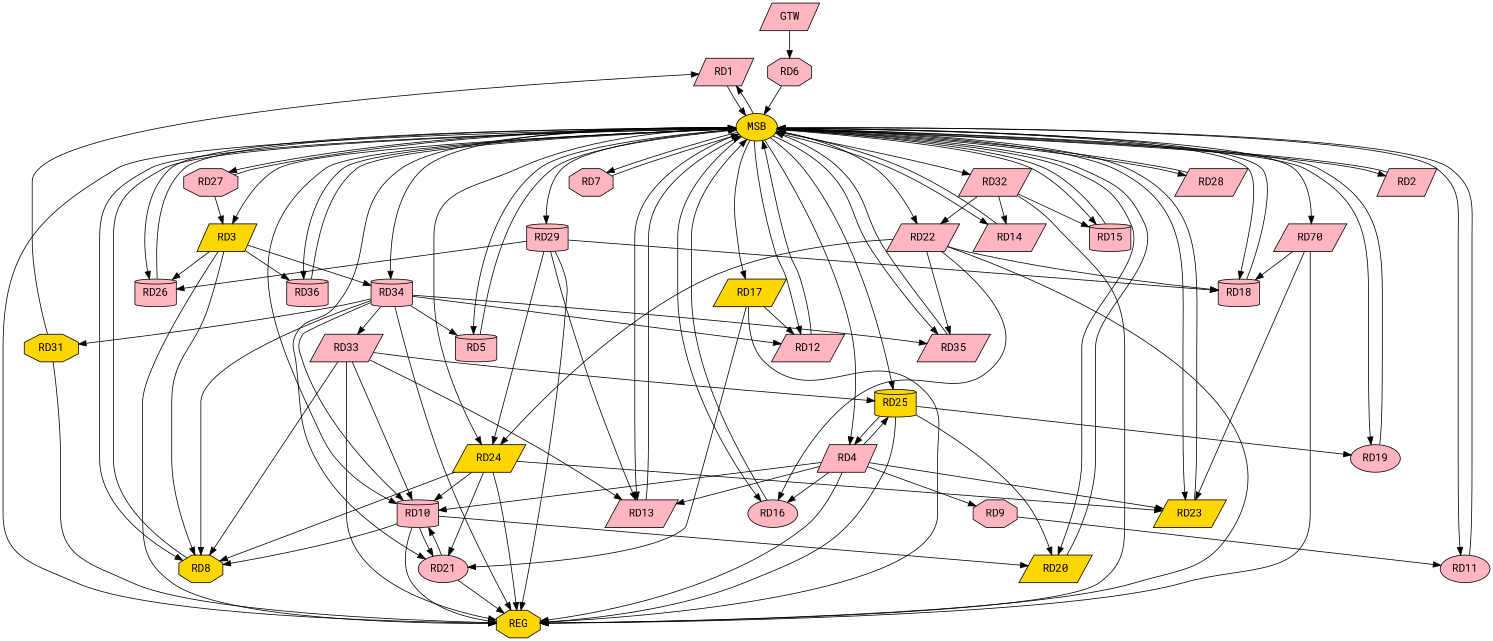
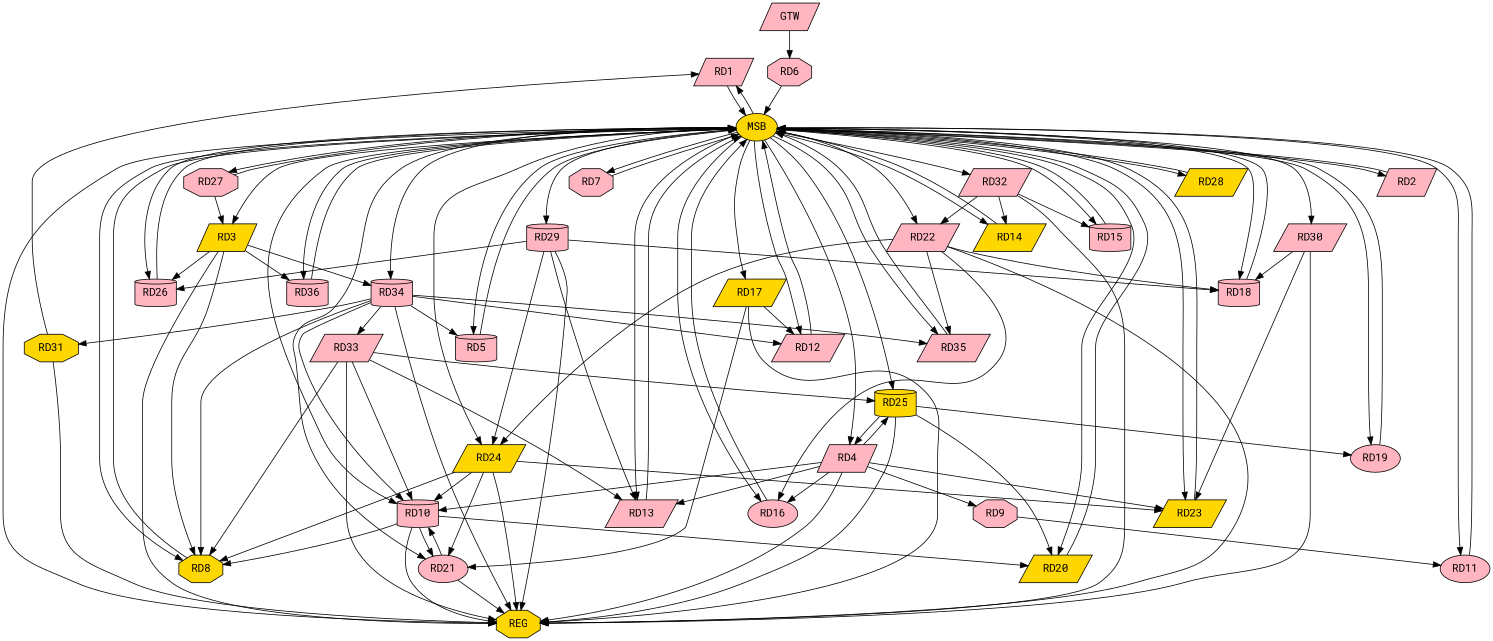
(1211, 182) -> (1211, 182)
(1010, 238) -> (1010, 238)
(1310, 238) -> (1310, 238)
